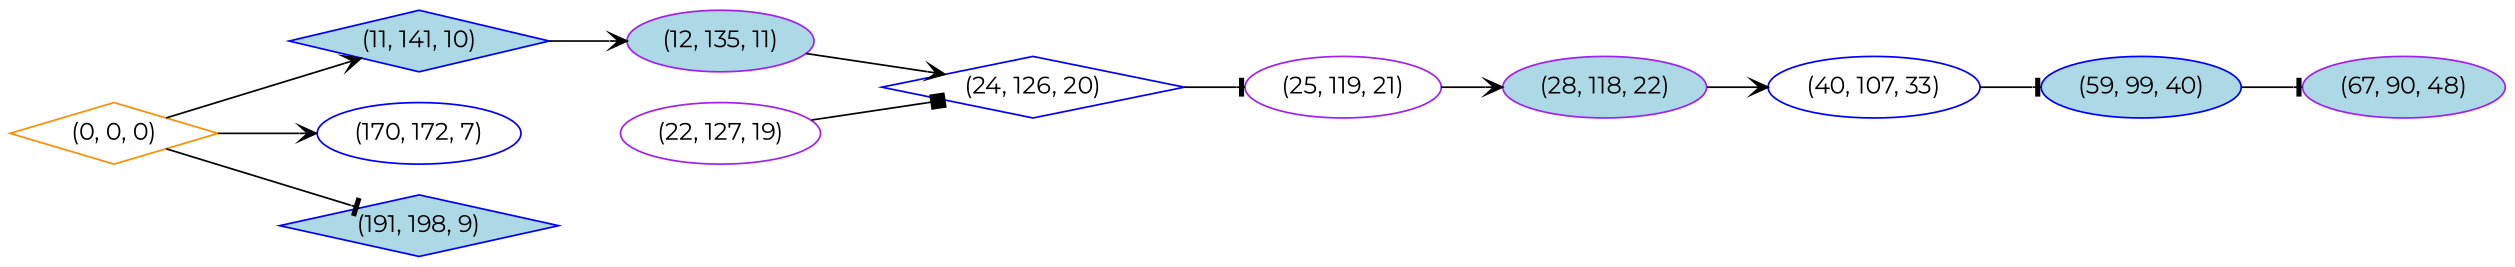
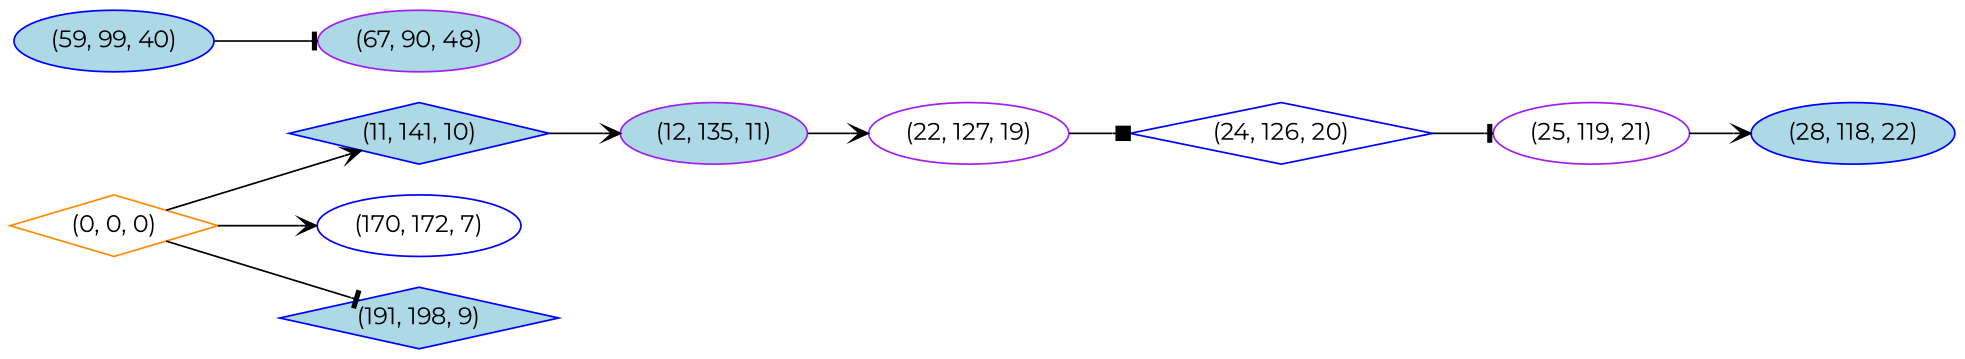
(867, 63) -> (829, 133)
(1605, 87) -> (1853, 133)
(1874, 87) -> none
